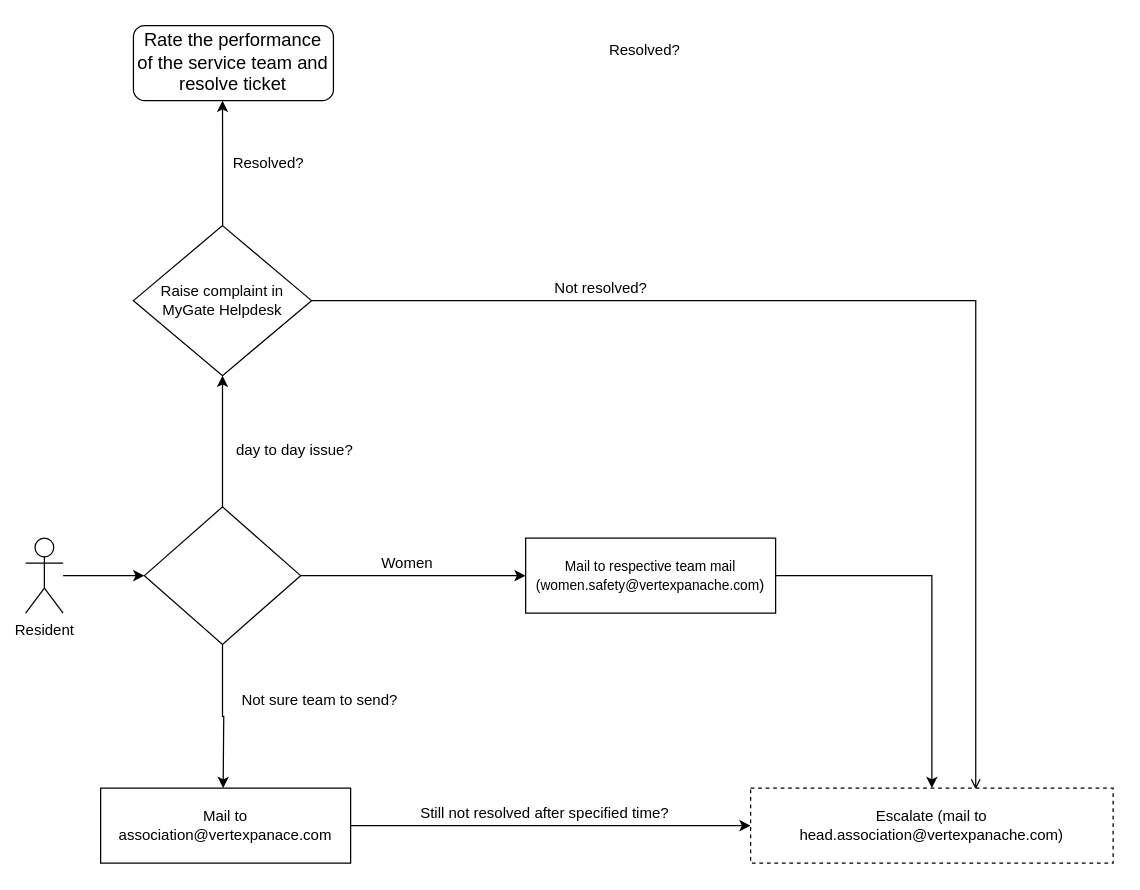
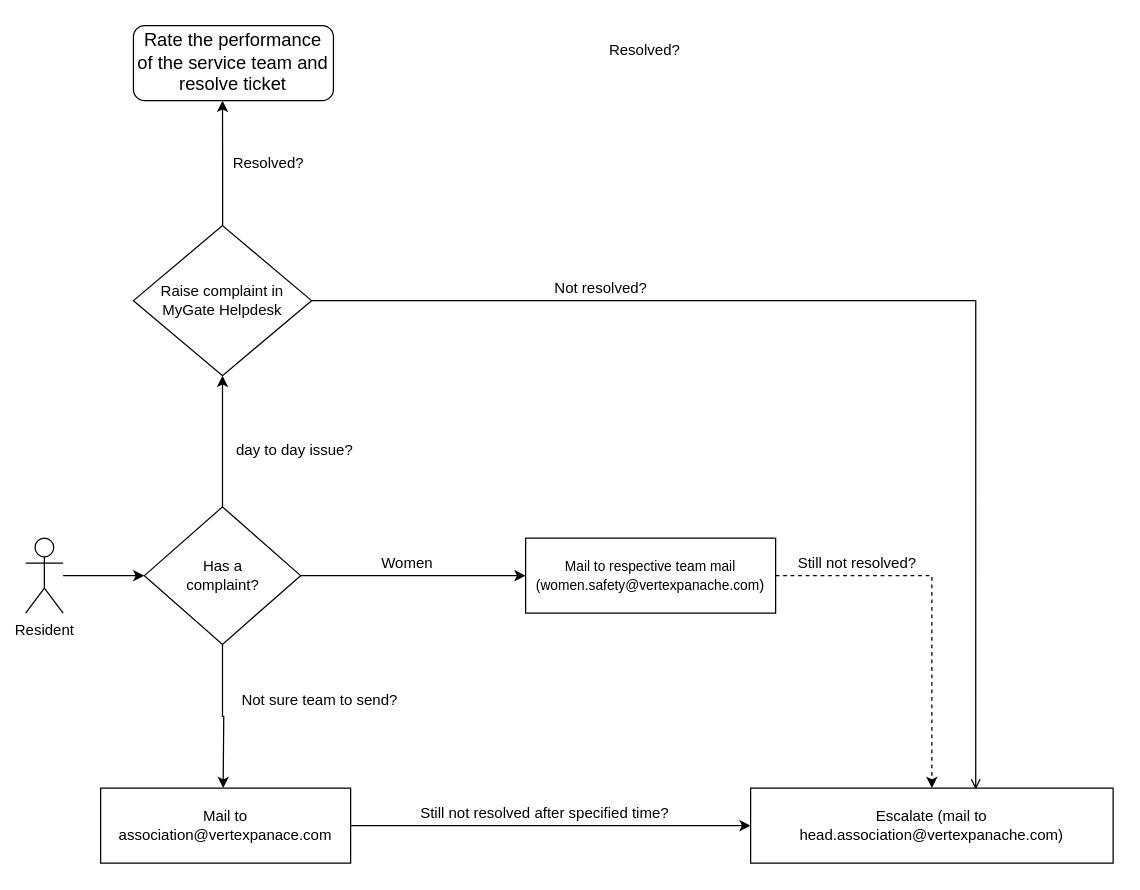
none -> (857, 563)
none -> (223, 576)
(932, 600) -> (932, 600)
(932, 826) -> (932, 826)
